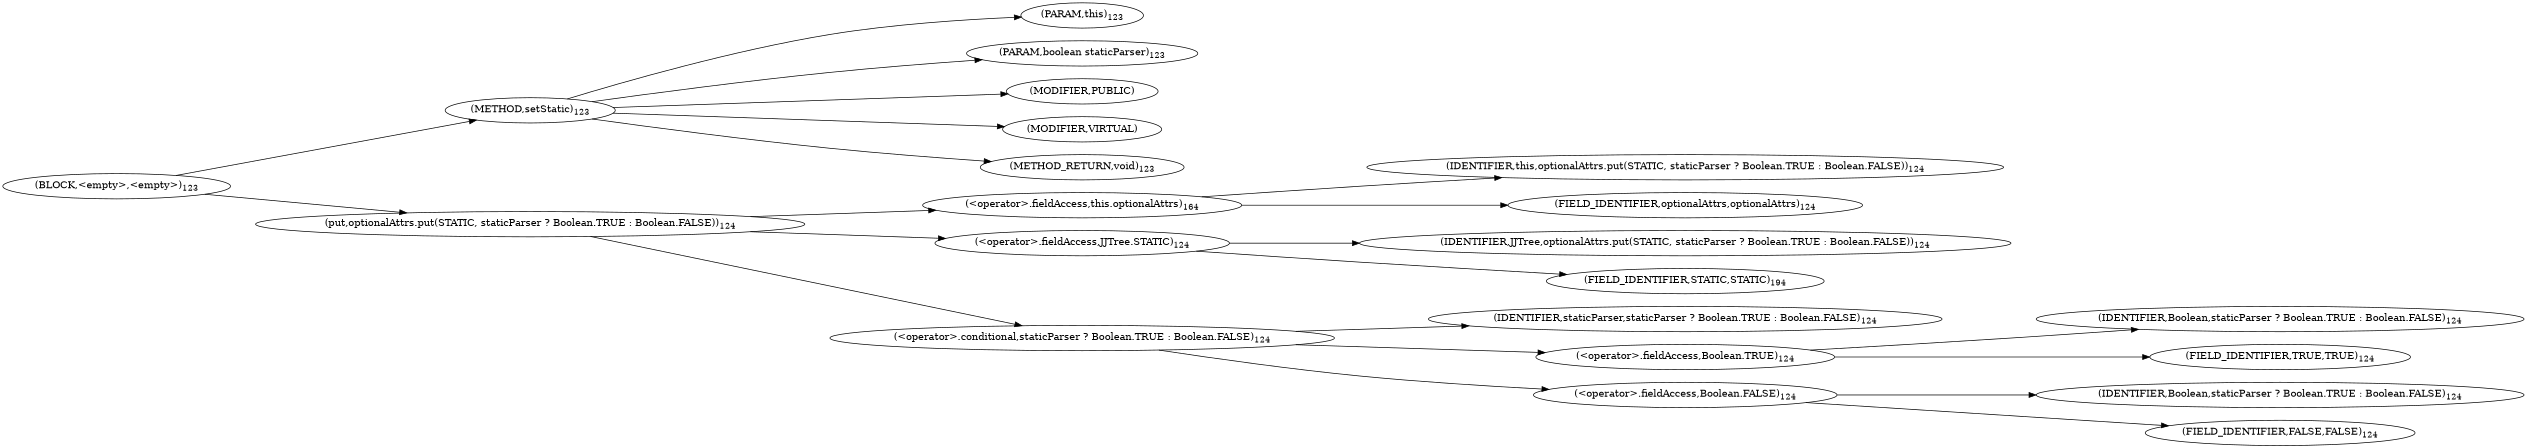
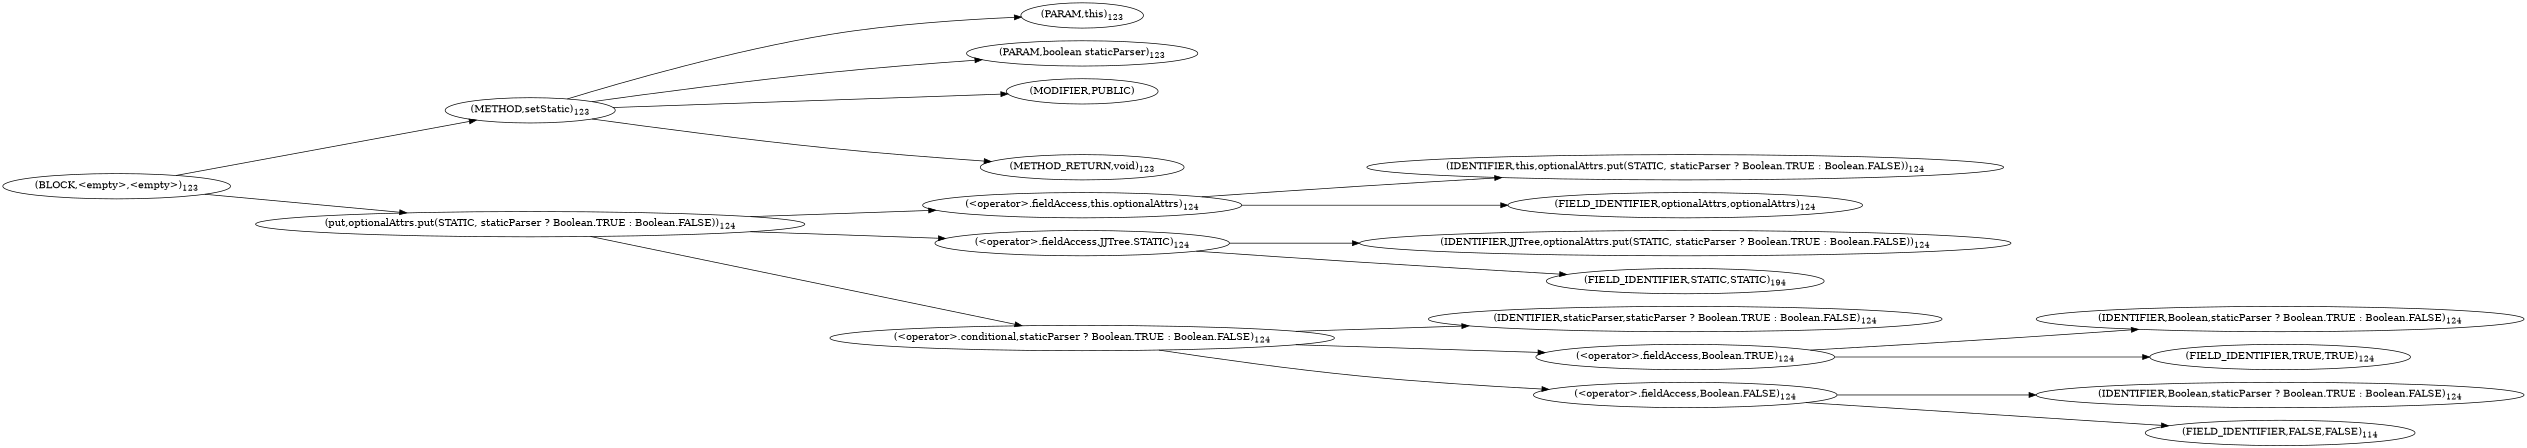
(1082, 129) -> none
(1191, 204) -> (1191, 204)
(2370, 432) -> (2370, 432)
